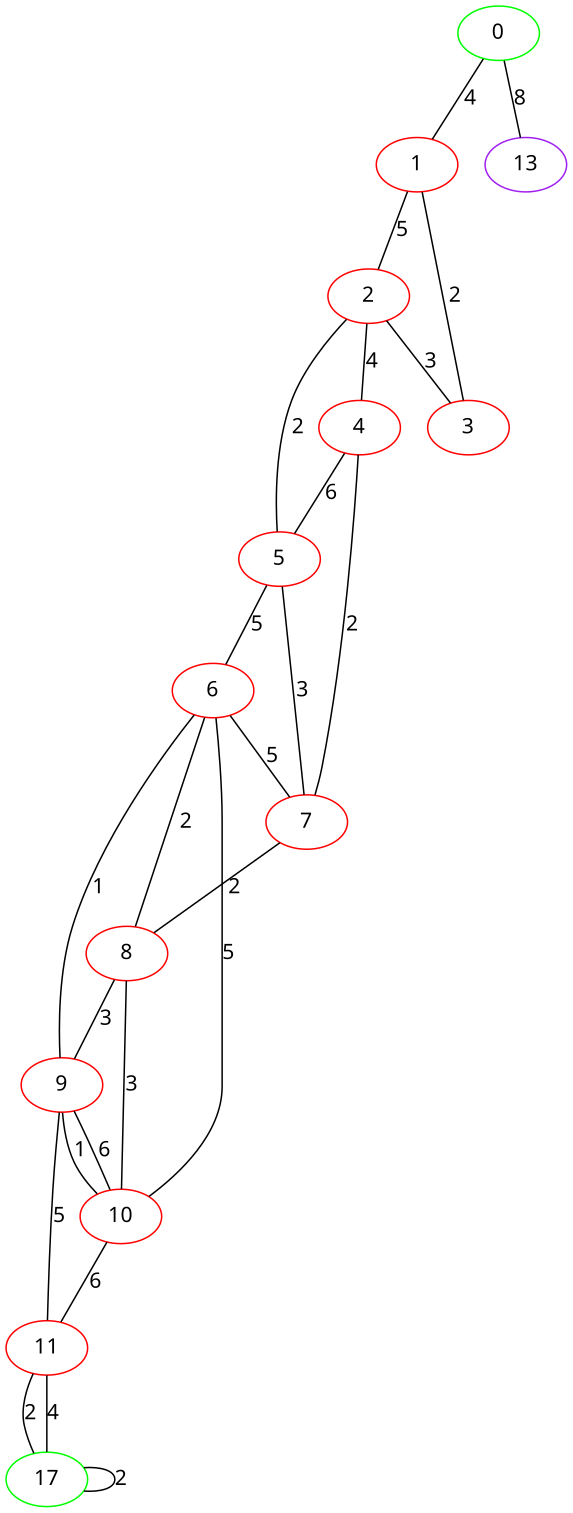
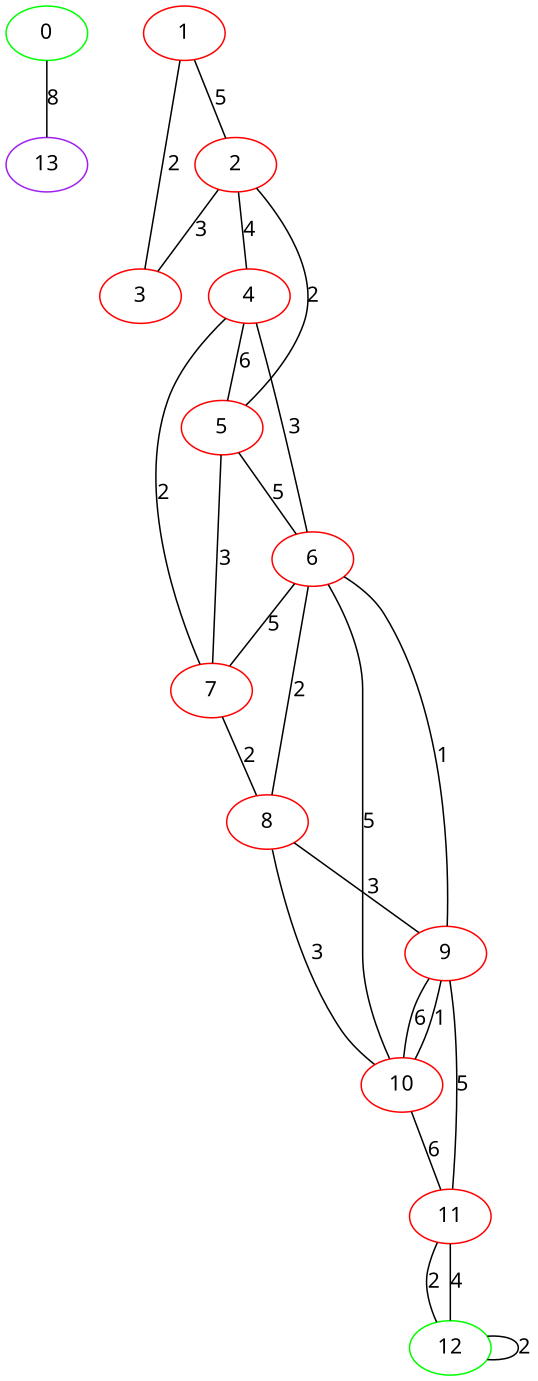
(458, 99) -> none
none -> (283, 427)
(47, 1479) -> (450, 1348)
